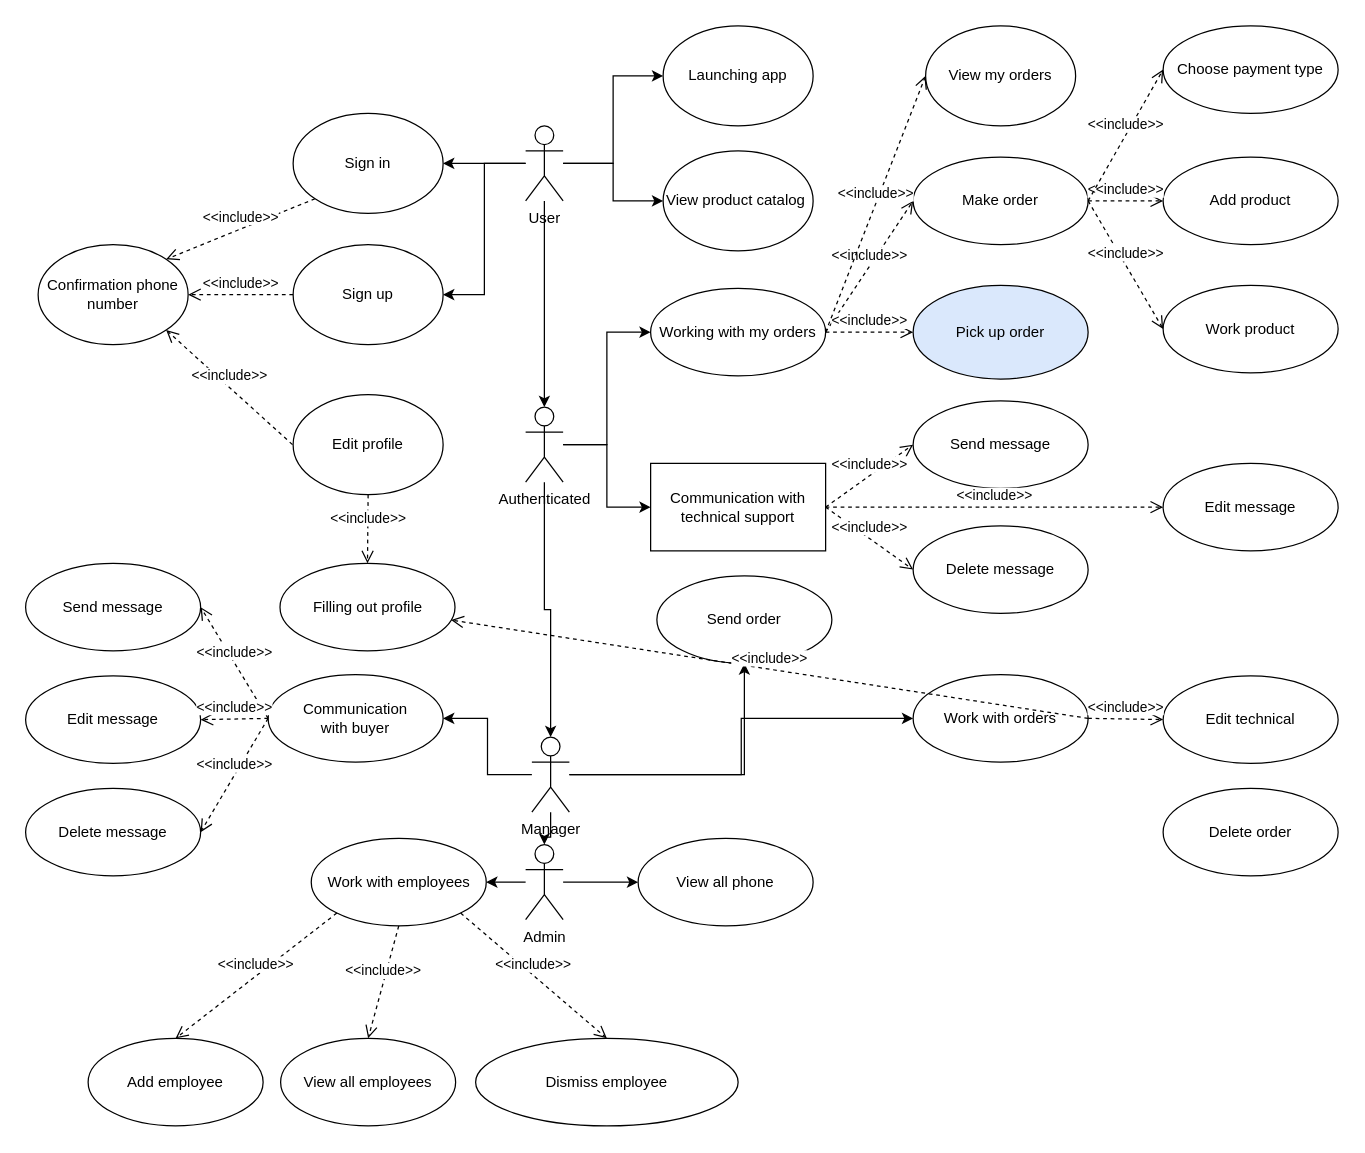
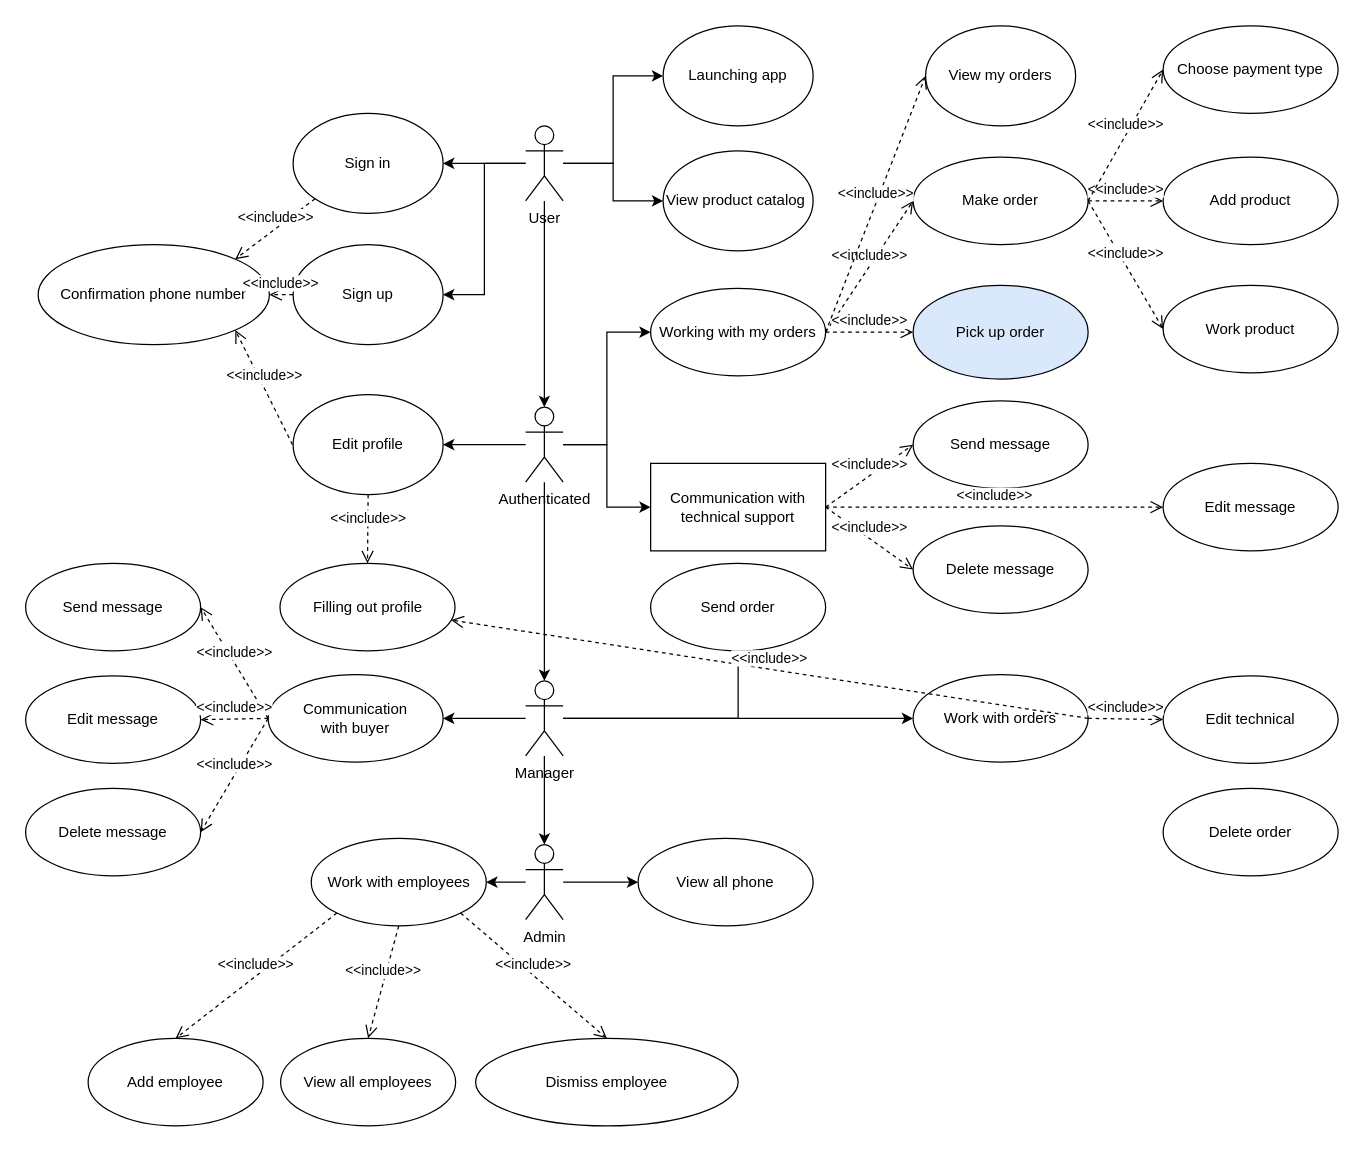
(113, 294) -> (154, 294)
none -> (488, 444)
(744, 619) -> (738, 607)
(551, 774) -> (544, 718)
